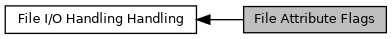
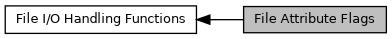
(101, 20) -> (101, 20)
